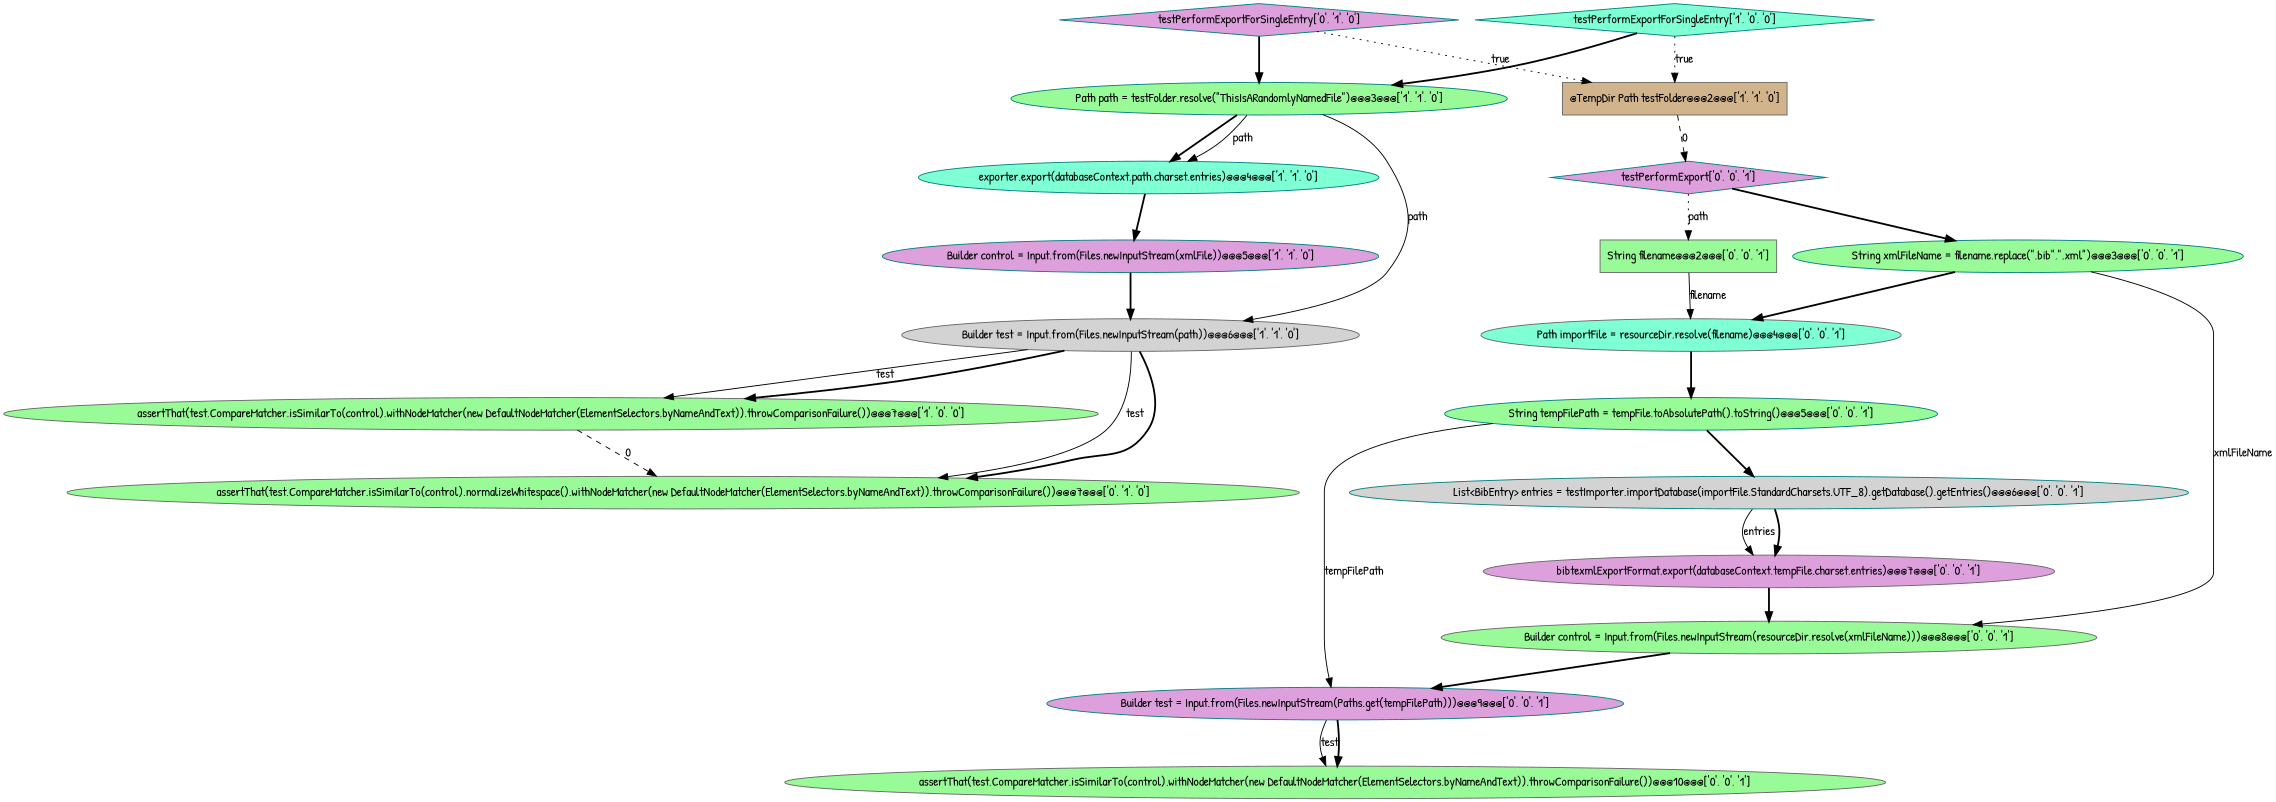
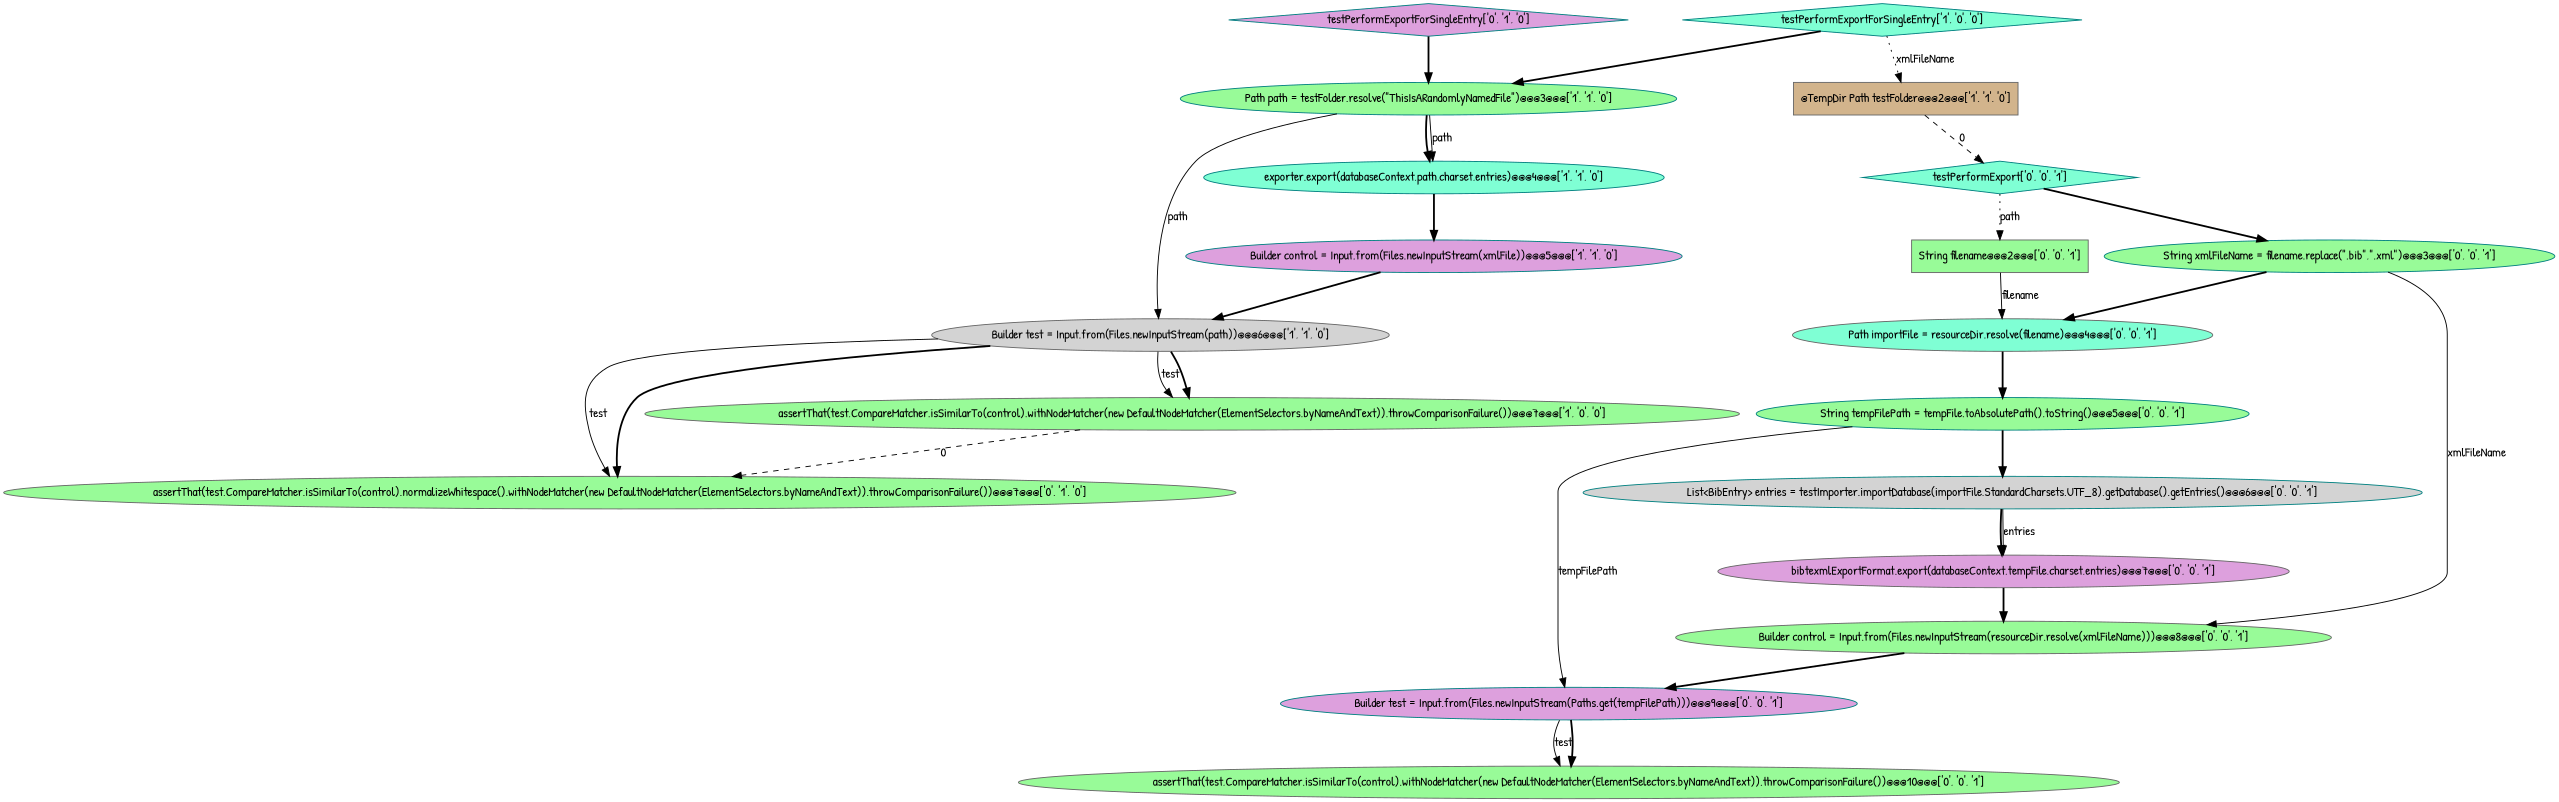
(1450, 56) -> none
(1684, 59) -> (1925, 59)
(1688, 177) -> (2000, 177)
